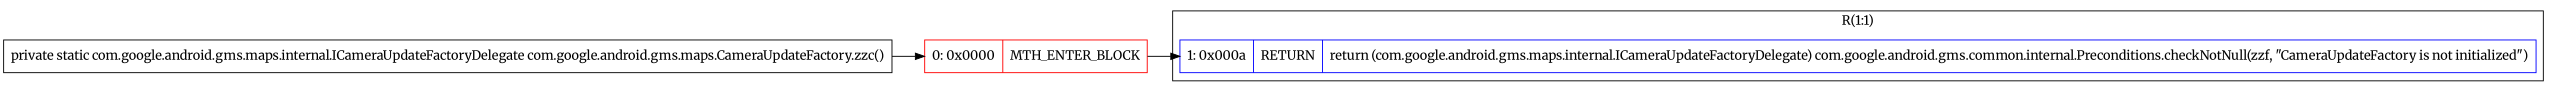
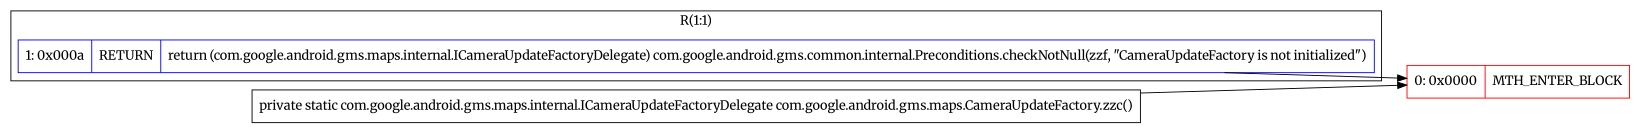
(1159, 56) -> (1311, 75)
